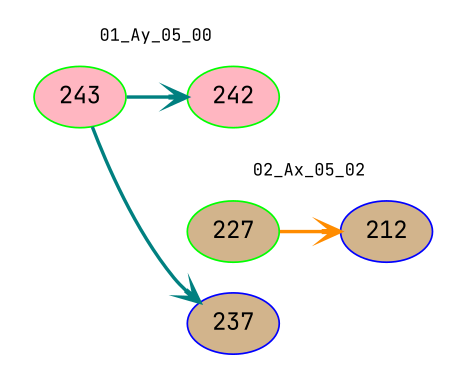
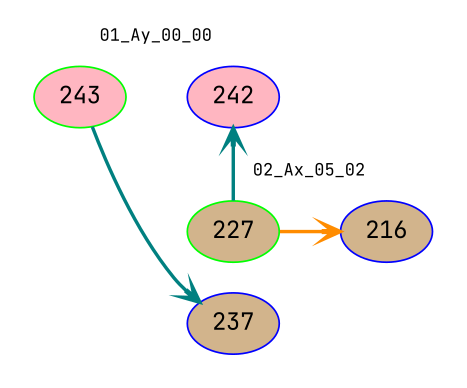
(157, 37) -> (157, 37)
(148, 97) -> (233, 173)
(233, 97) -> (233, 97)
(387, 232) -> (387, 232)
